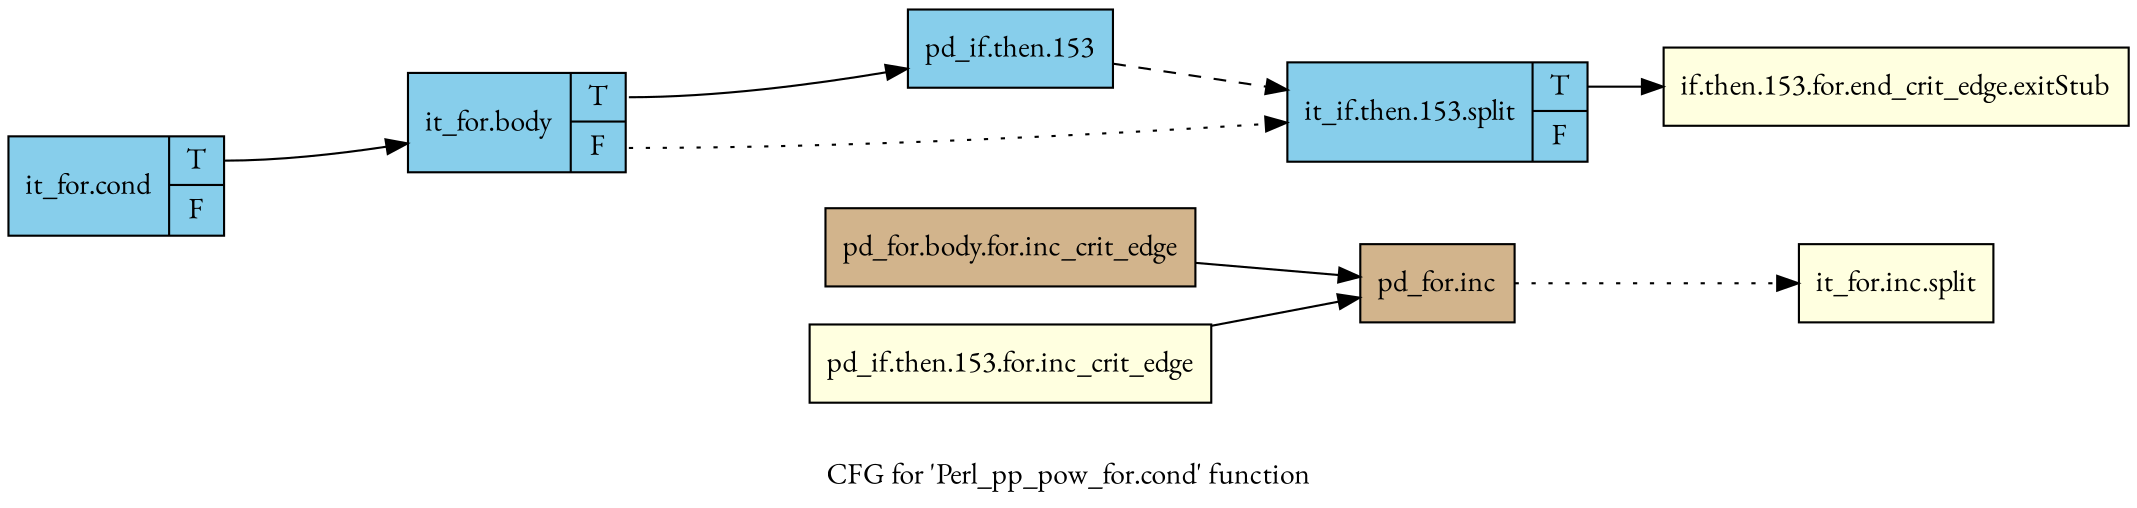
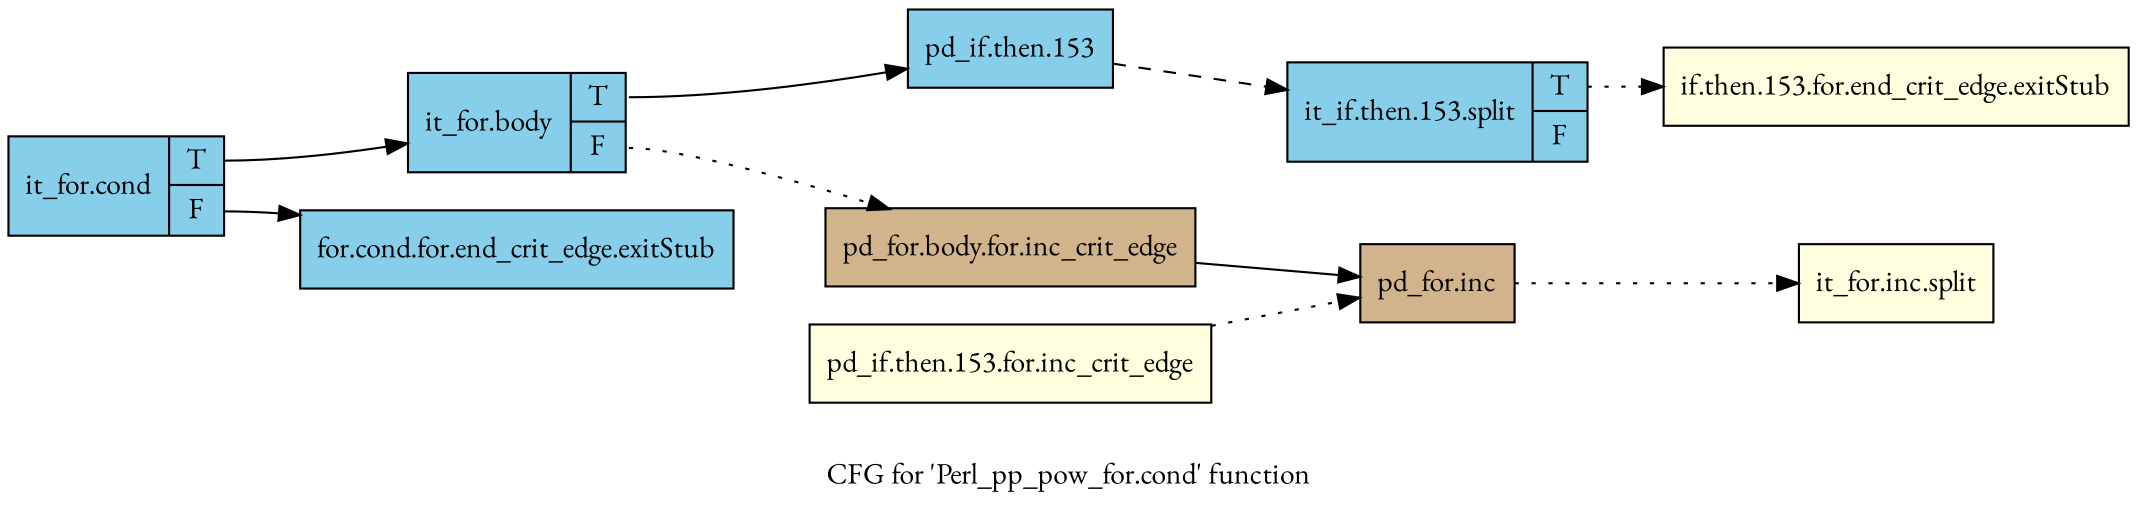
(1615, 87) -> (1615, 87)
(947, 141) -> (750, 170)
none -> (517, 249)
(1275, 314) -> (1275, 314)
